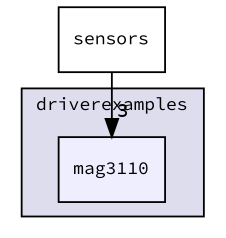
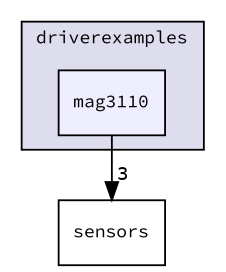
(112, 99) -> (112, 161)
